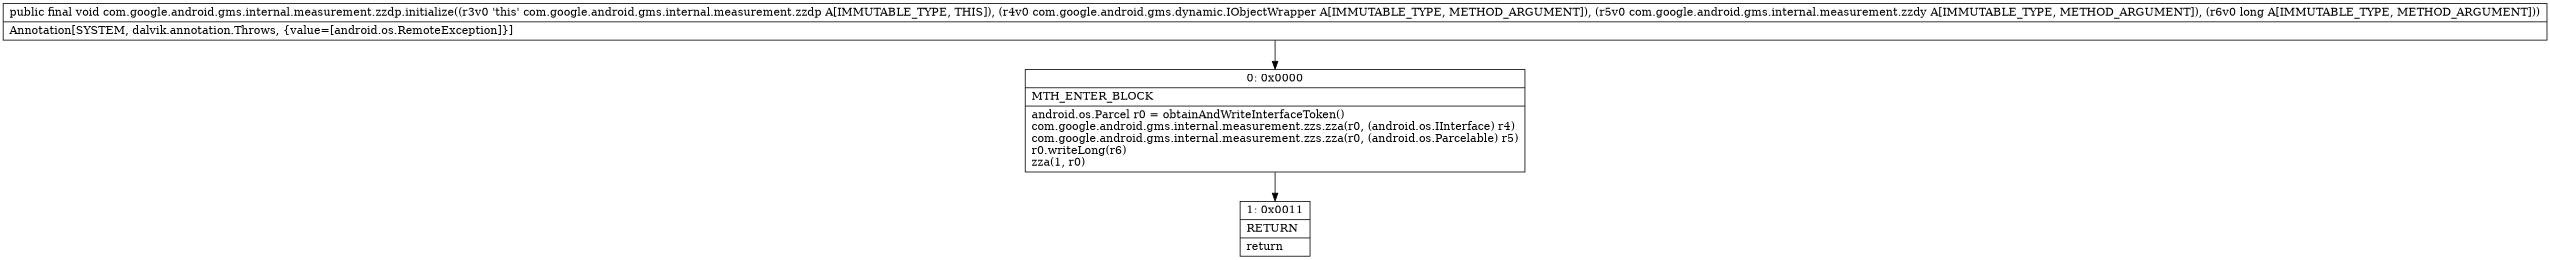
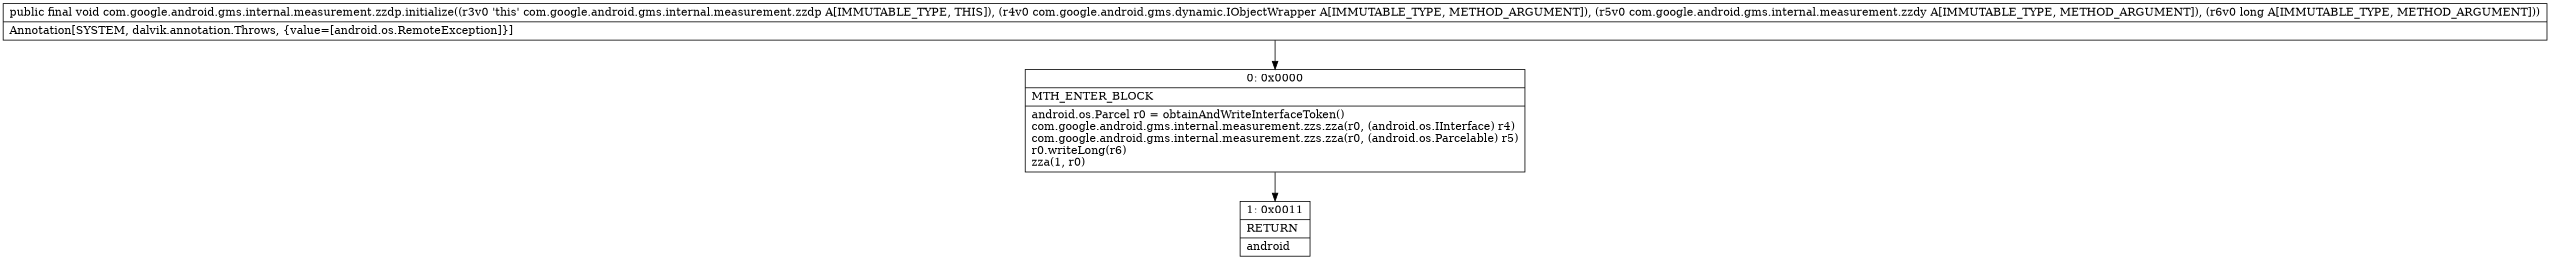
(1265, 247) -> (1268, 247)
